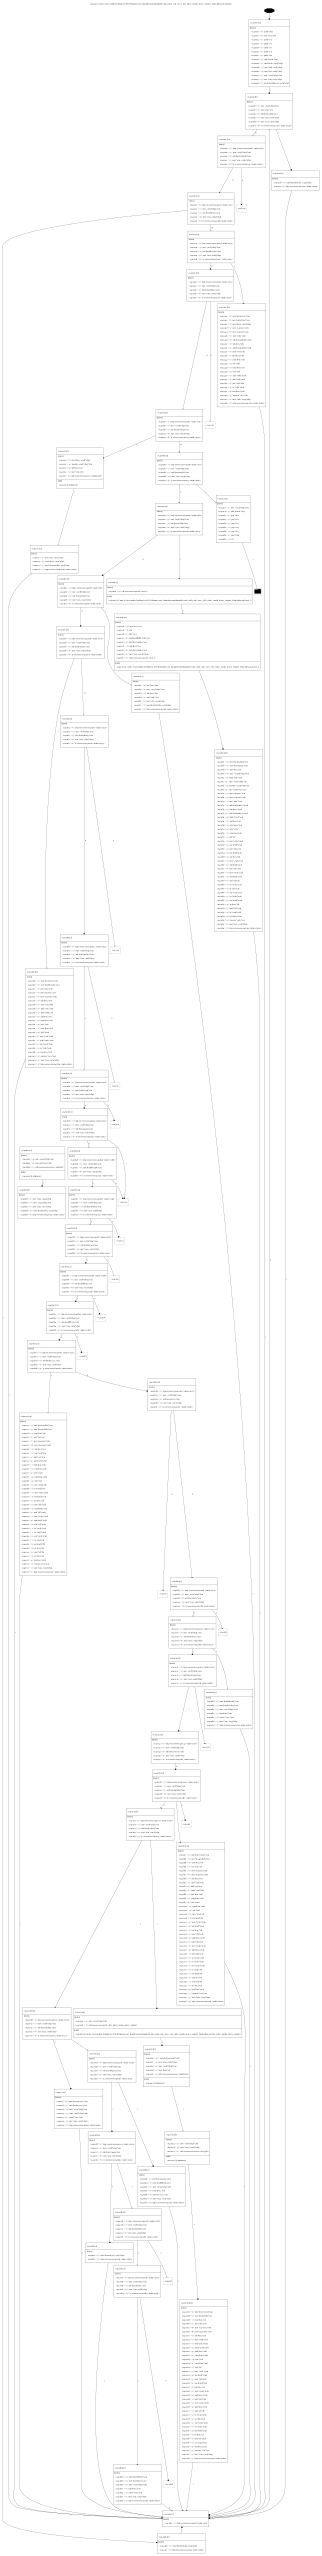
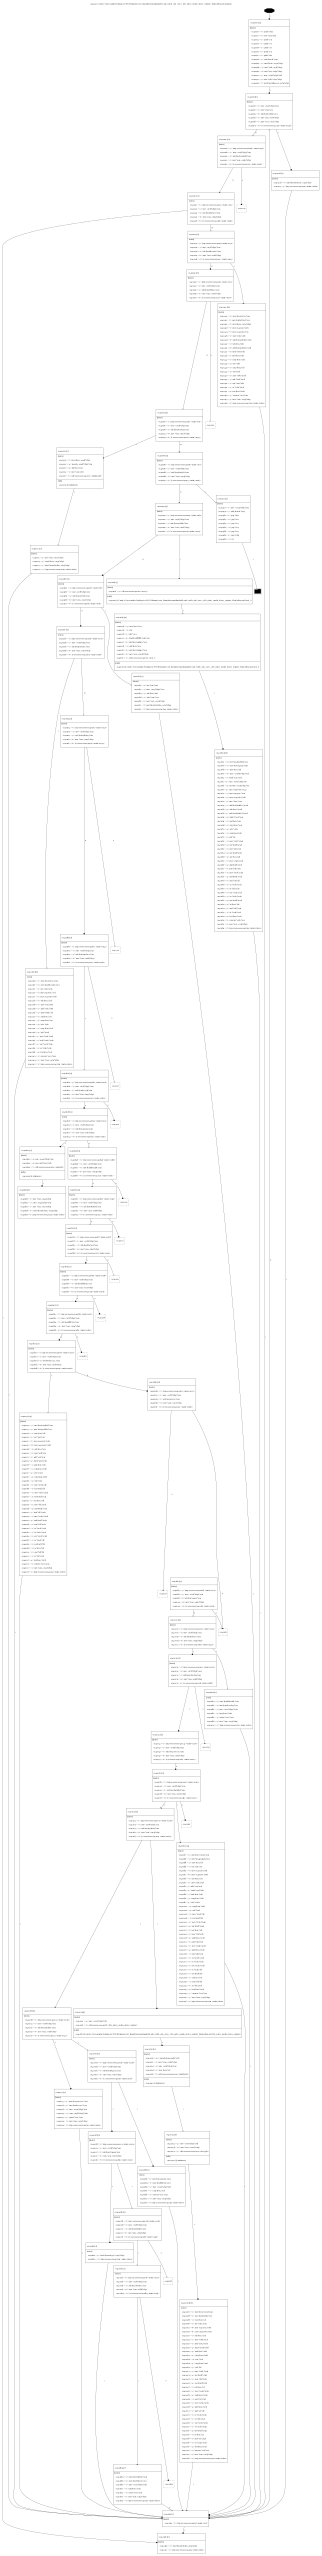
(124, 1166) -> (64, 1143)
(183, 1494) -> (216, 1517)
(181, 2531) -> (184, 2529)
